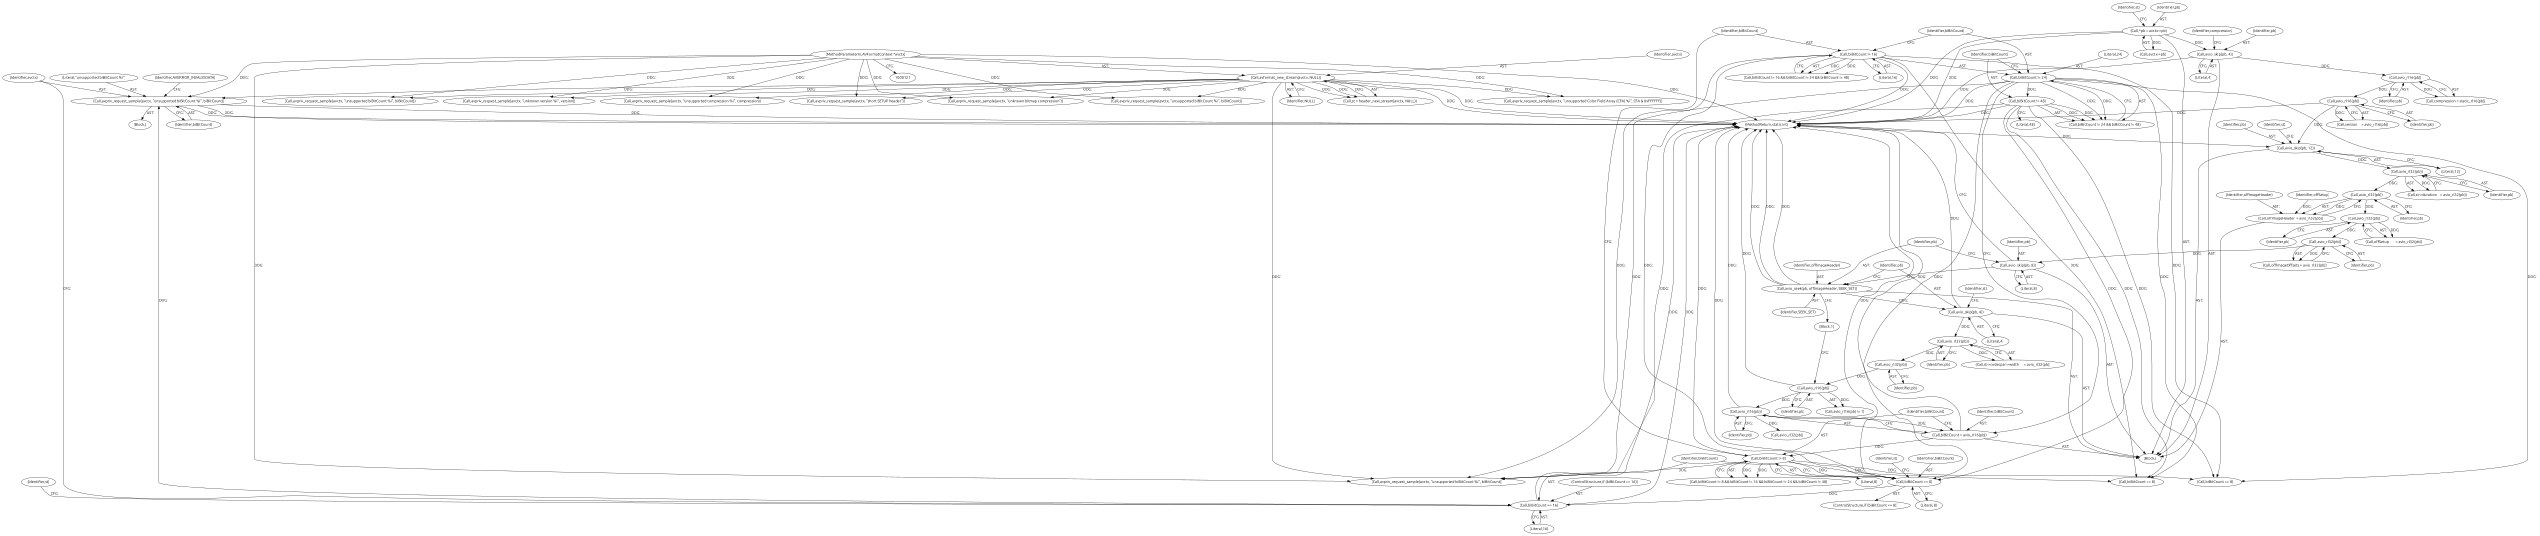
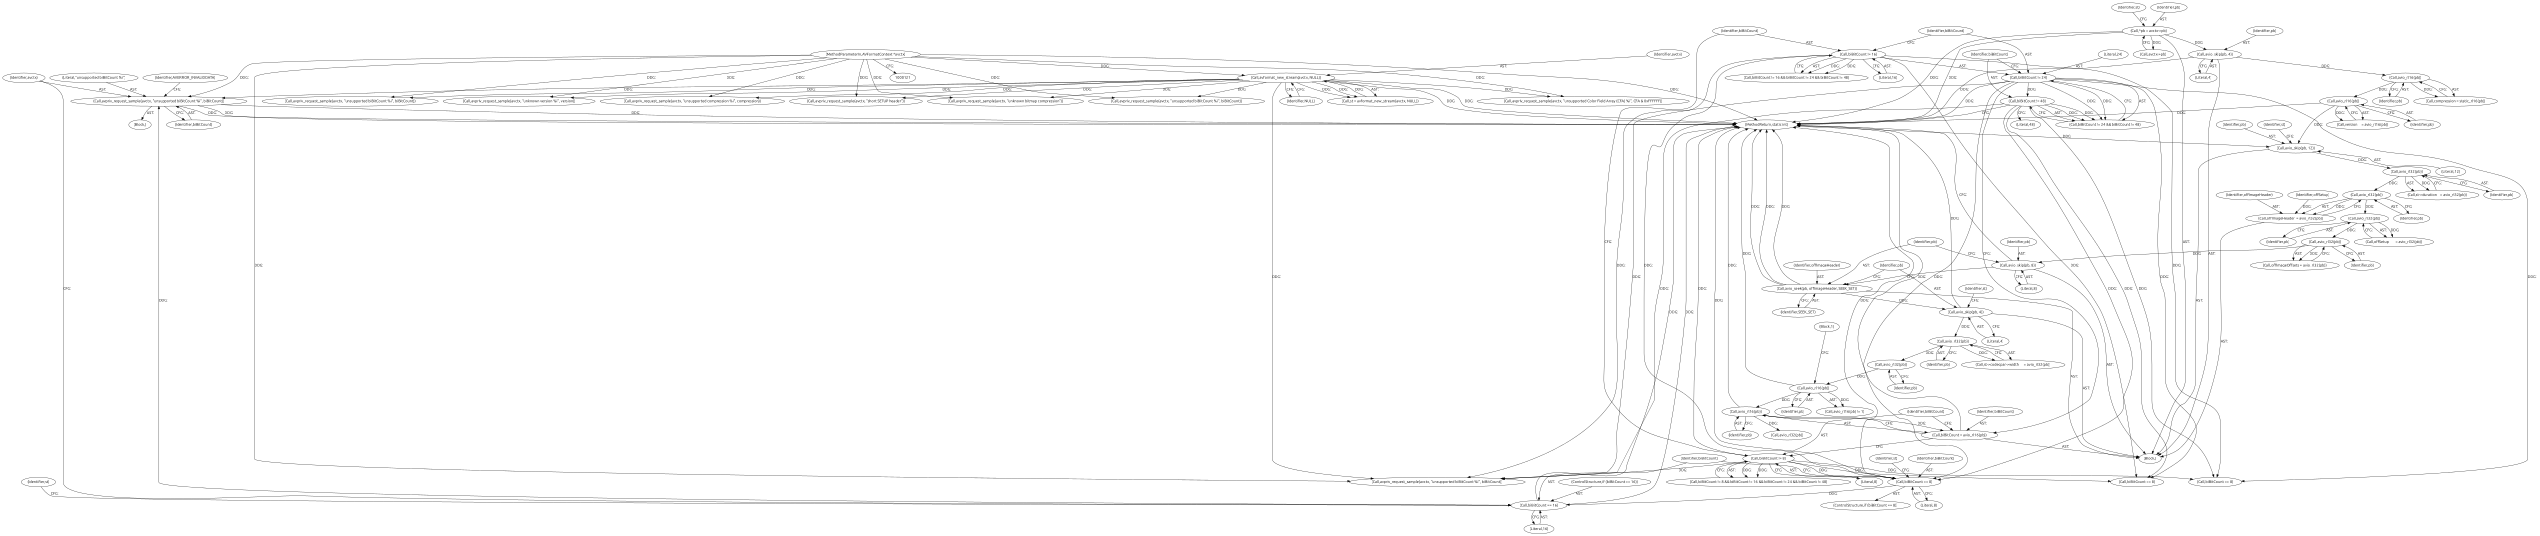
(2213, 31) -> none
(2147, 43) -> (2147, 43)
(1106, 66) -> (1106, 66)
(1291, 90) -> (1291, 90)
(1380, 101) -> (1380, 101)
(1872, 101) -> none
(1986, 113) -> (1986, 113)
none -> (2049, 119)
(2377, 157) -> none
(1826, 306) -> (1801, 298)
(1880, 447) -> (1880, 447)
